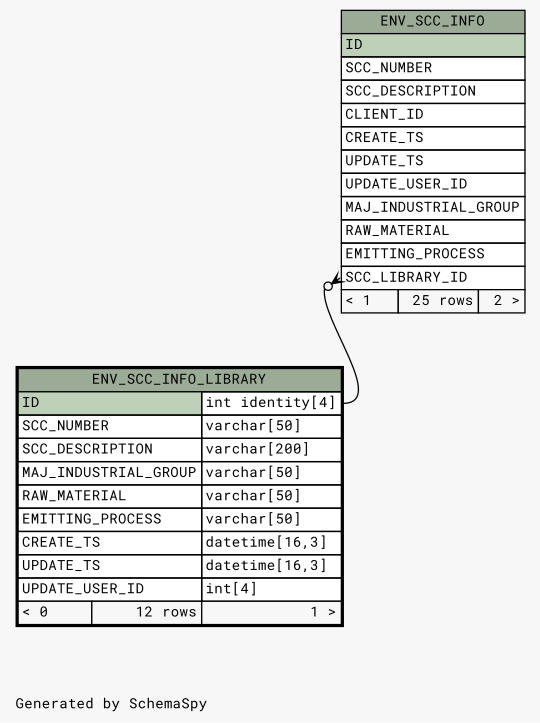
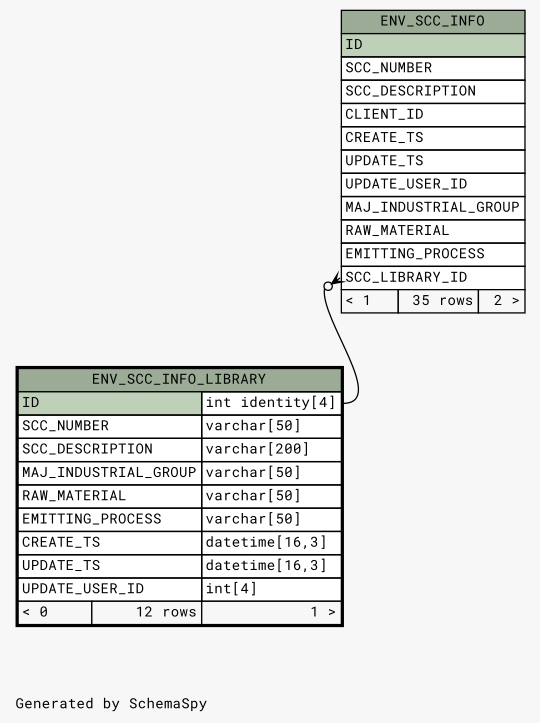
(444, 301) -> (444, 301)
